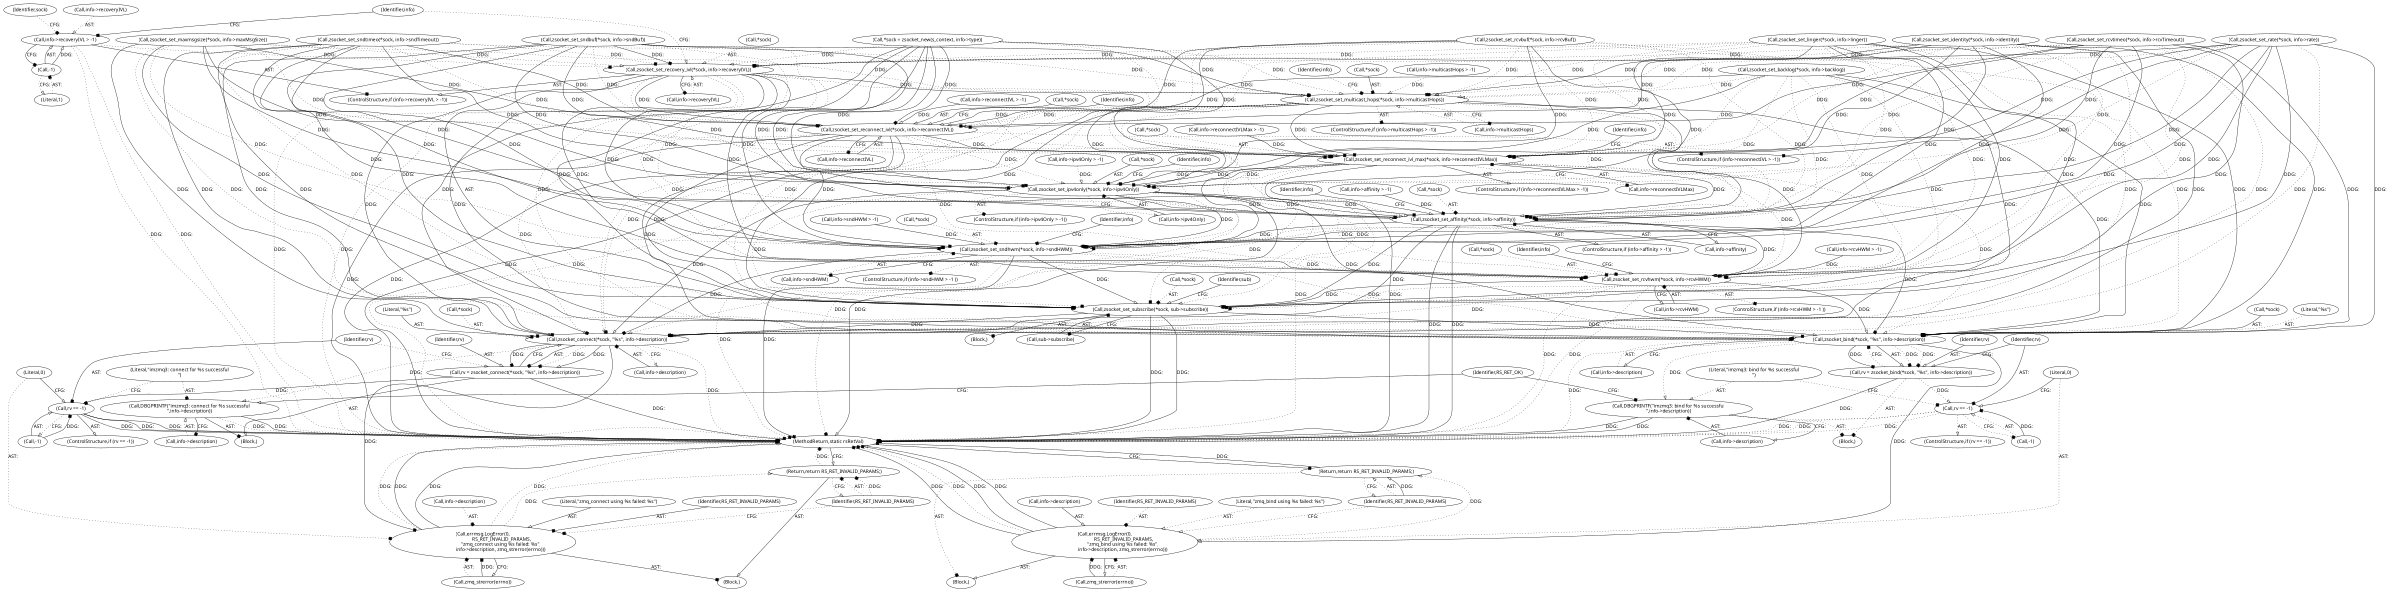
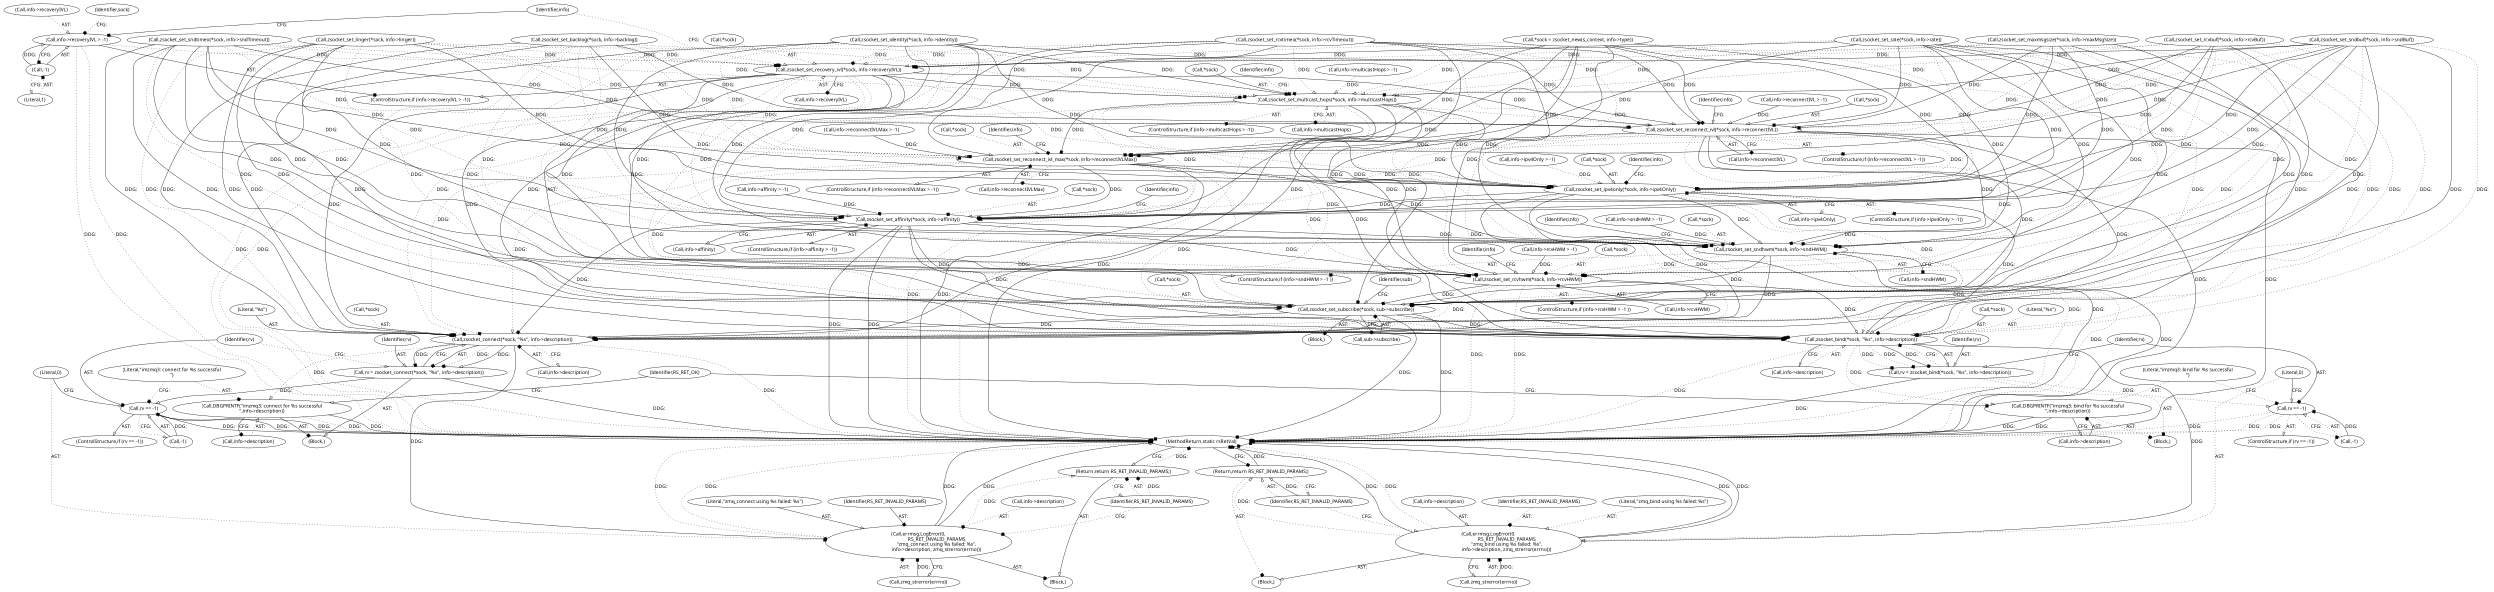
none -> (665, 57)
(2020, 125) -> (1865, 114)
(556, 193) -> (640, 265)
